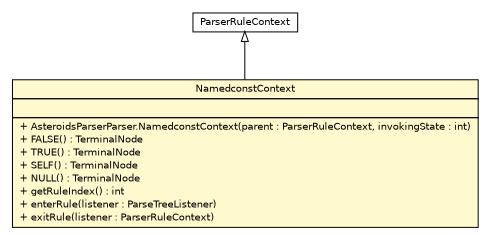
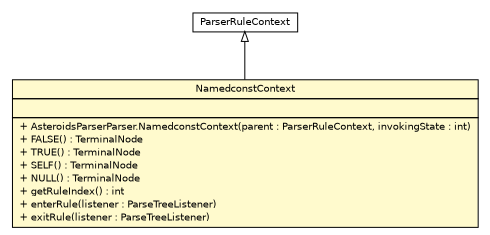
(117, 217) -> (115, 217)
